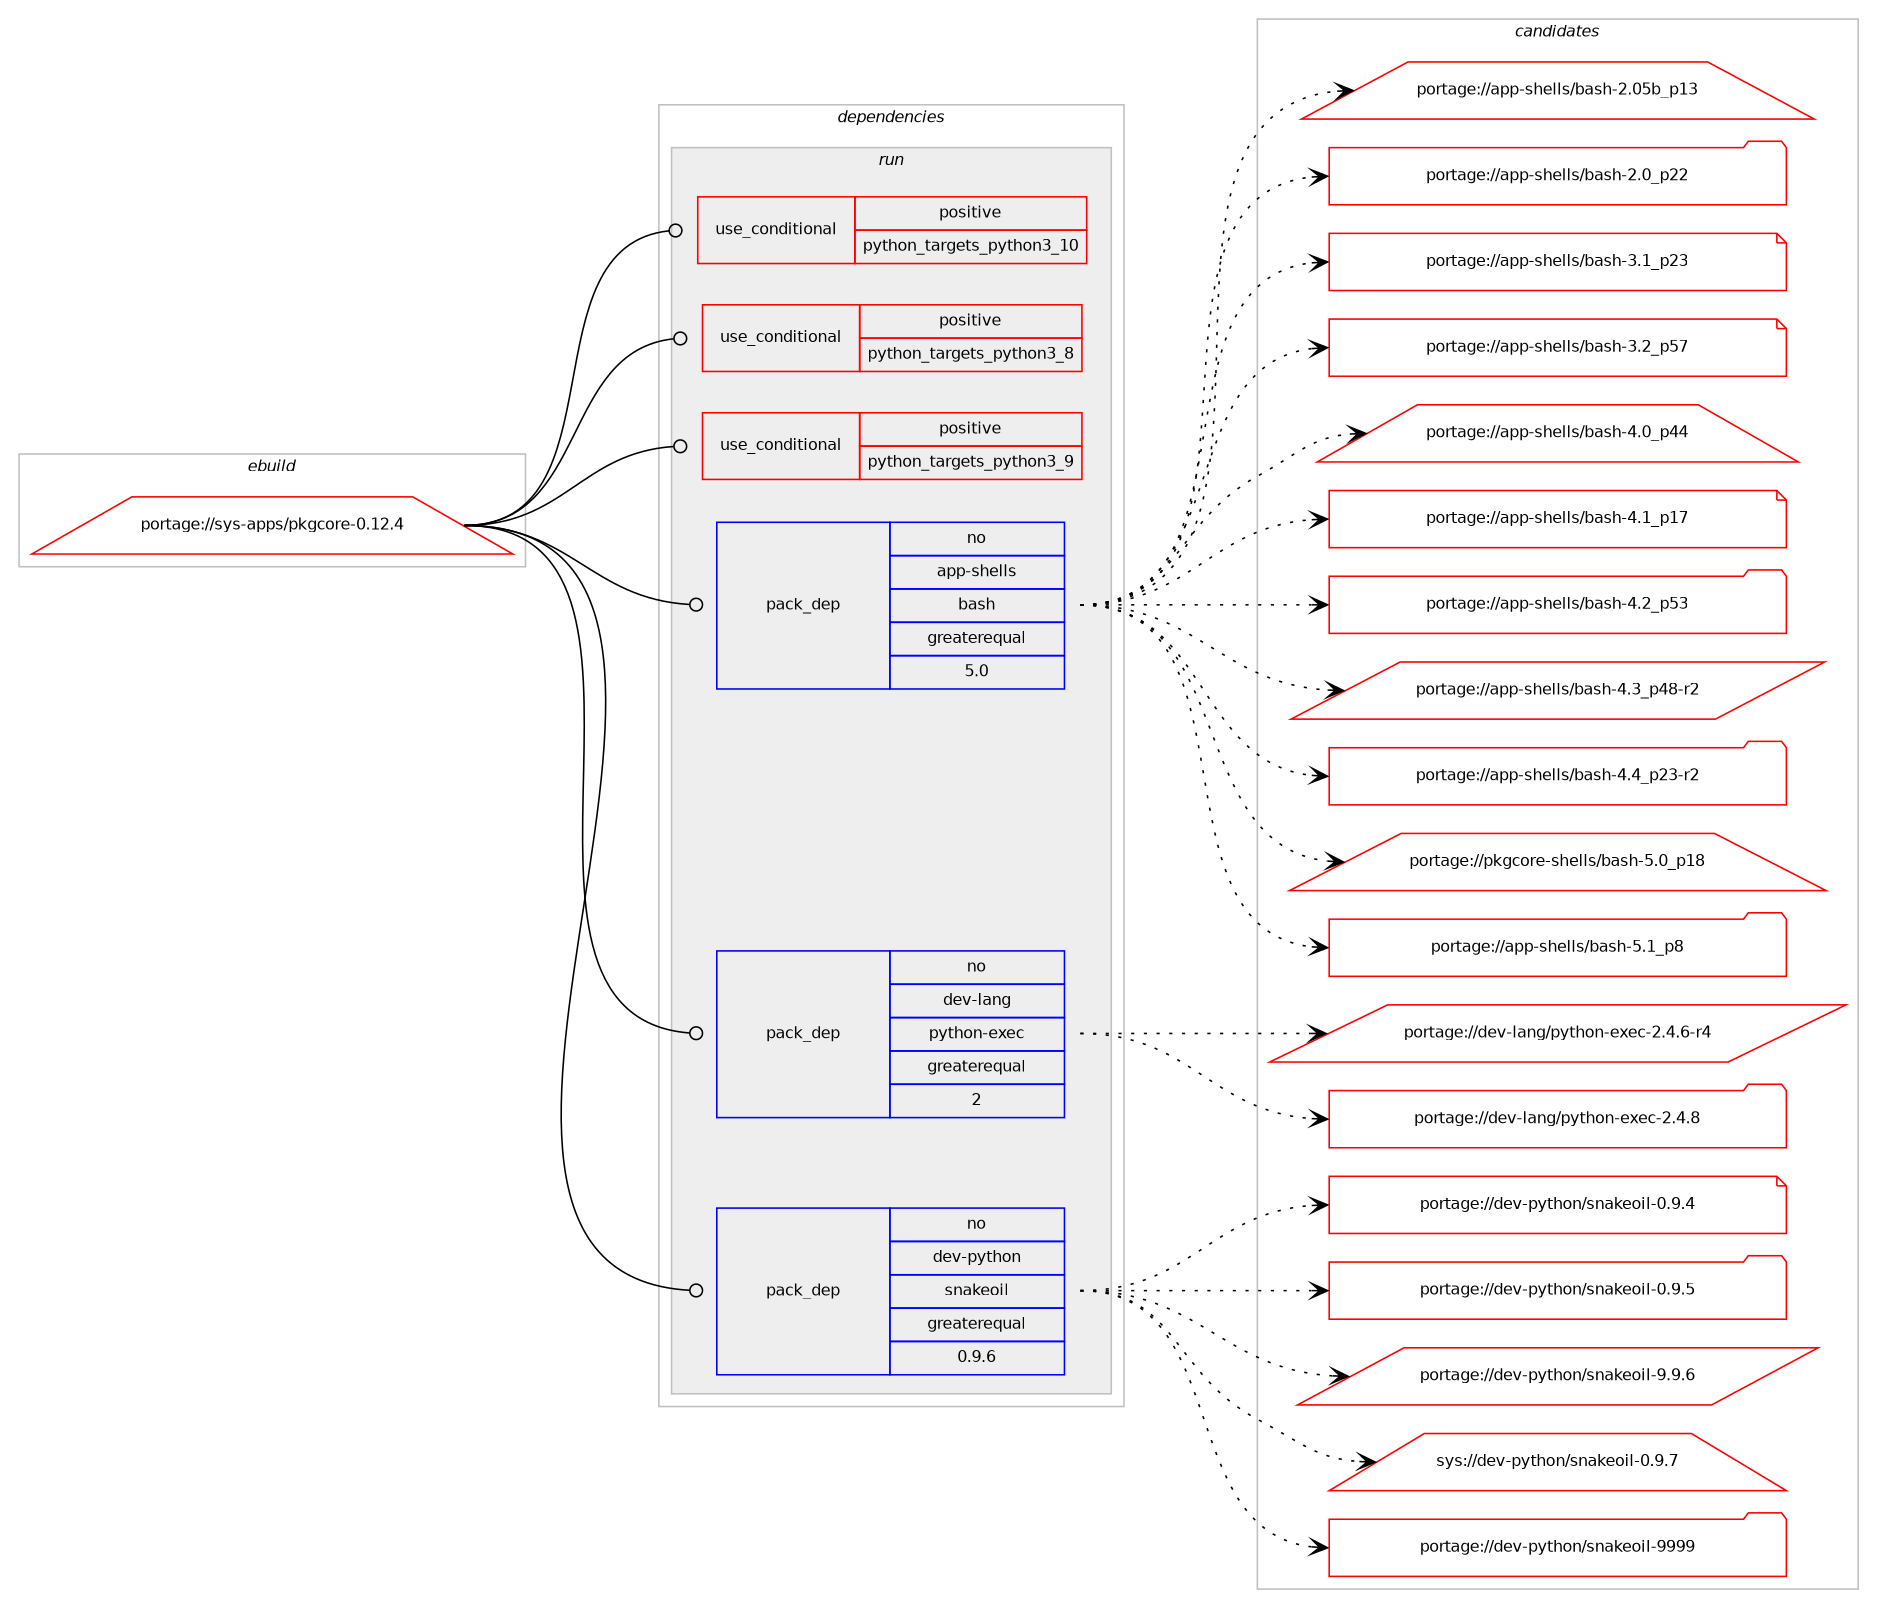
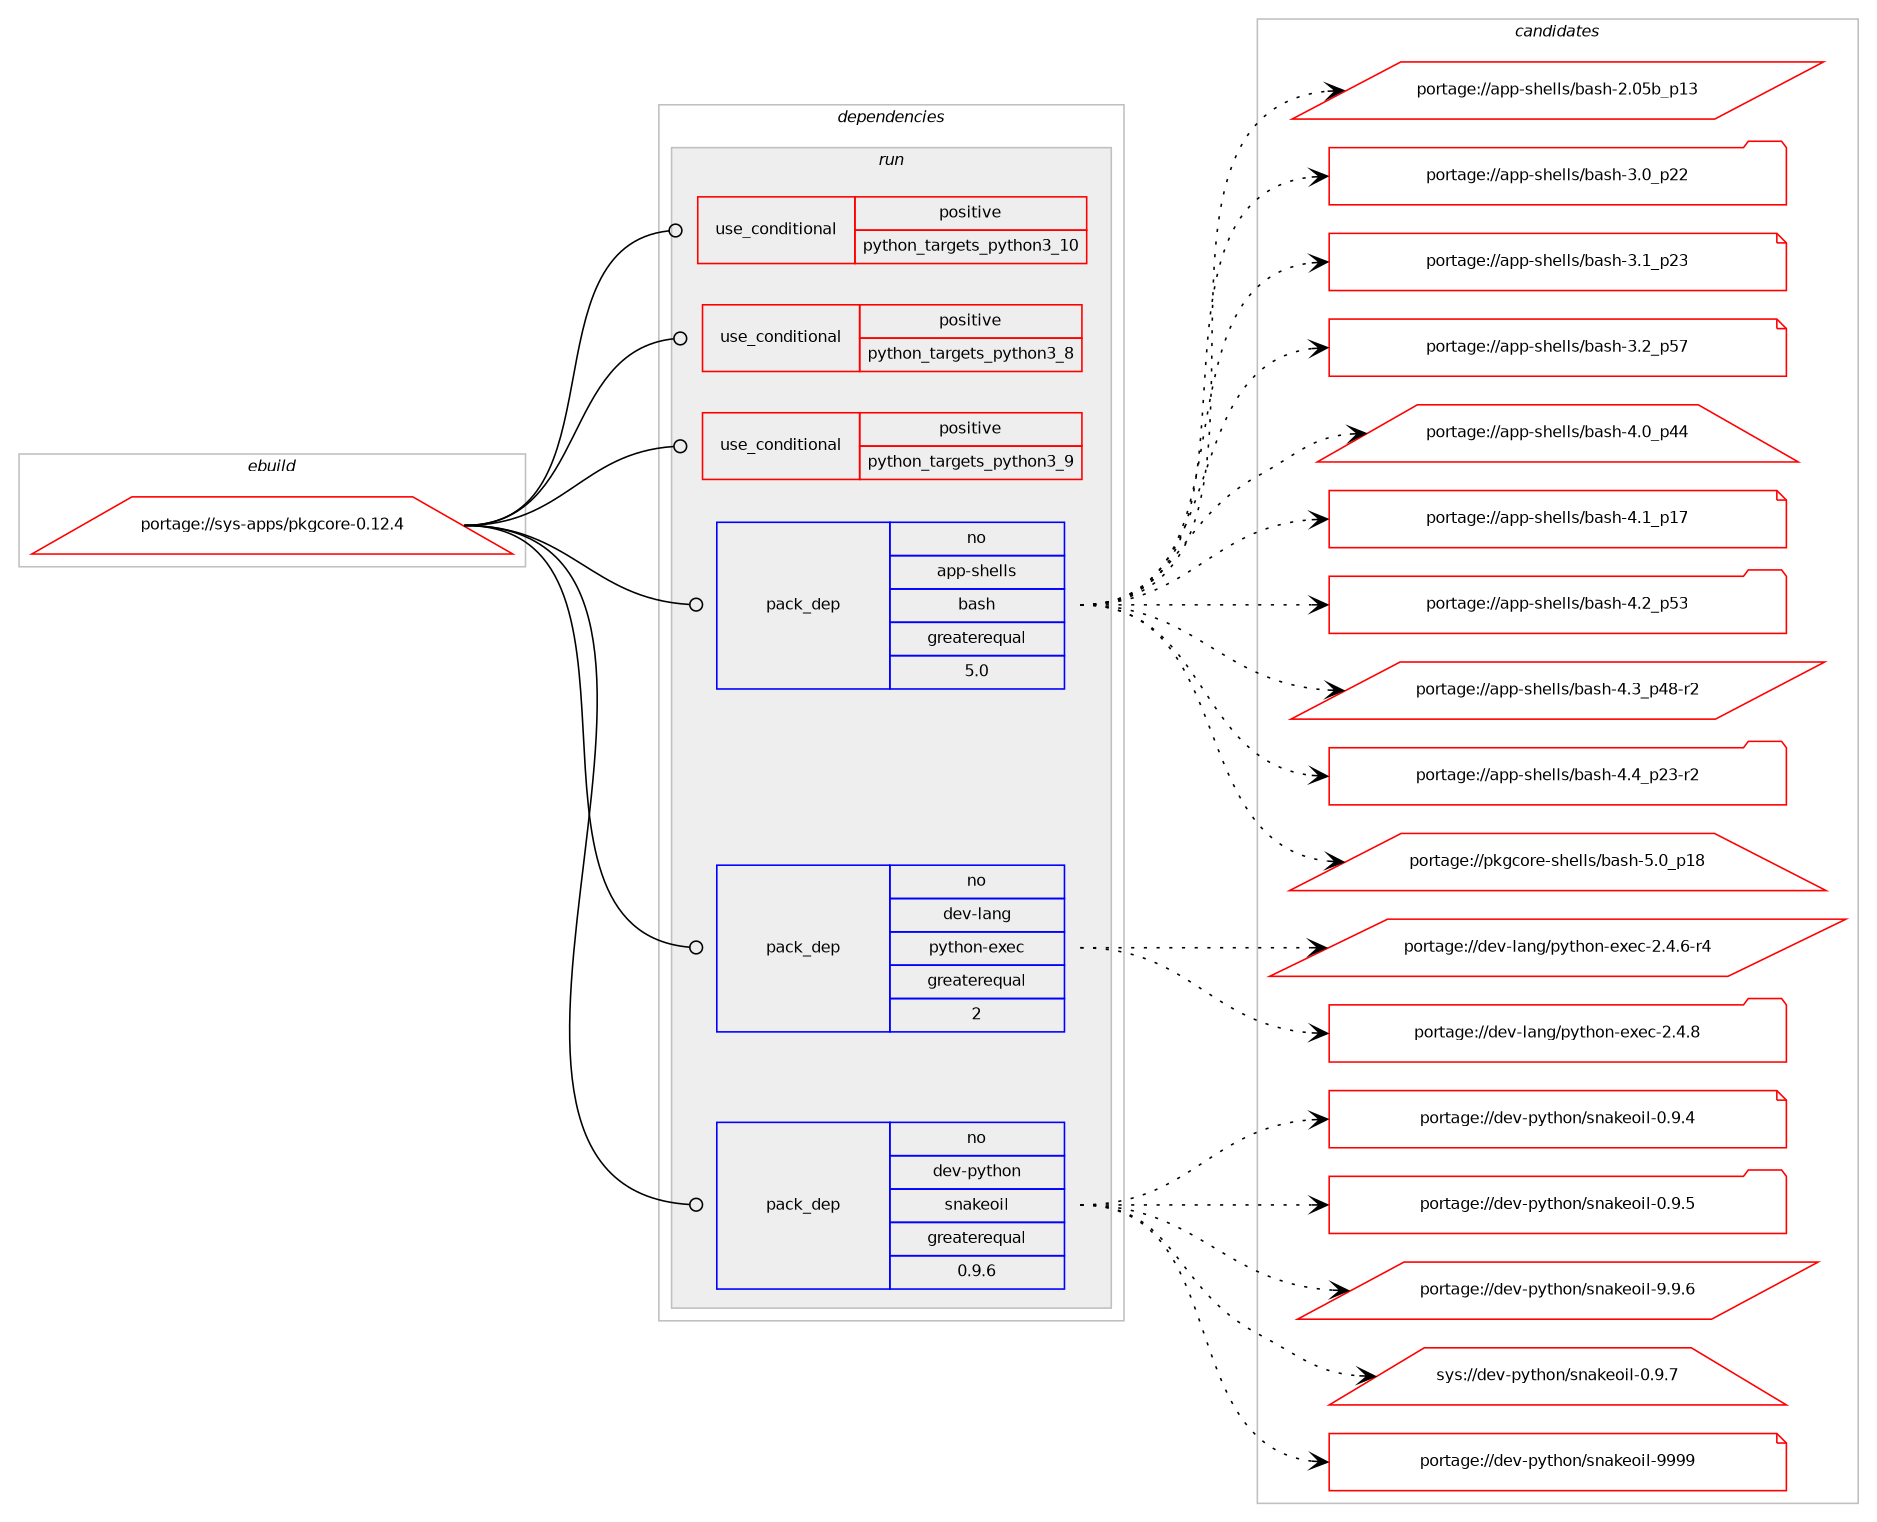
(1558, 90) -> (1558, 90)
(1558, 176) -> (1558, 176)
(1558, 948) -> none
(1558, 1548) -> (1558, 1462)
